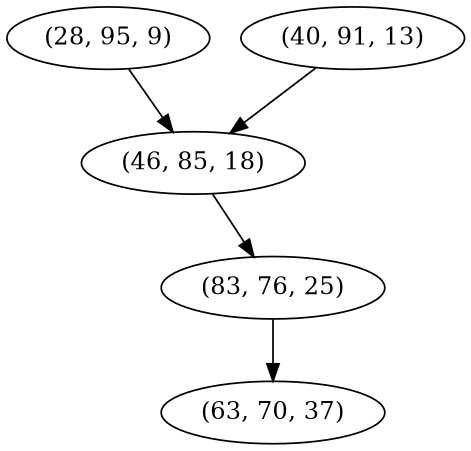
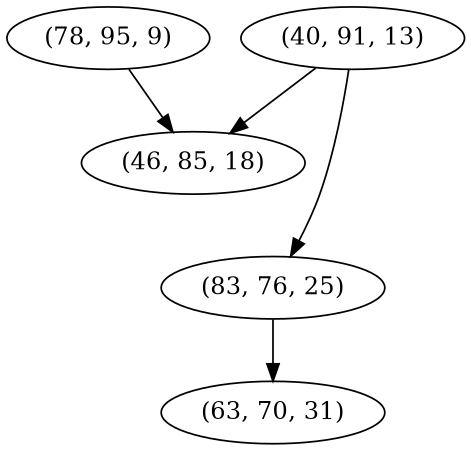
(108, 38) -> (108, 38)
(228, 218) -> (331, 157)
(273, 413) -> (273, 413)
